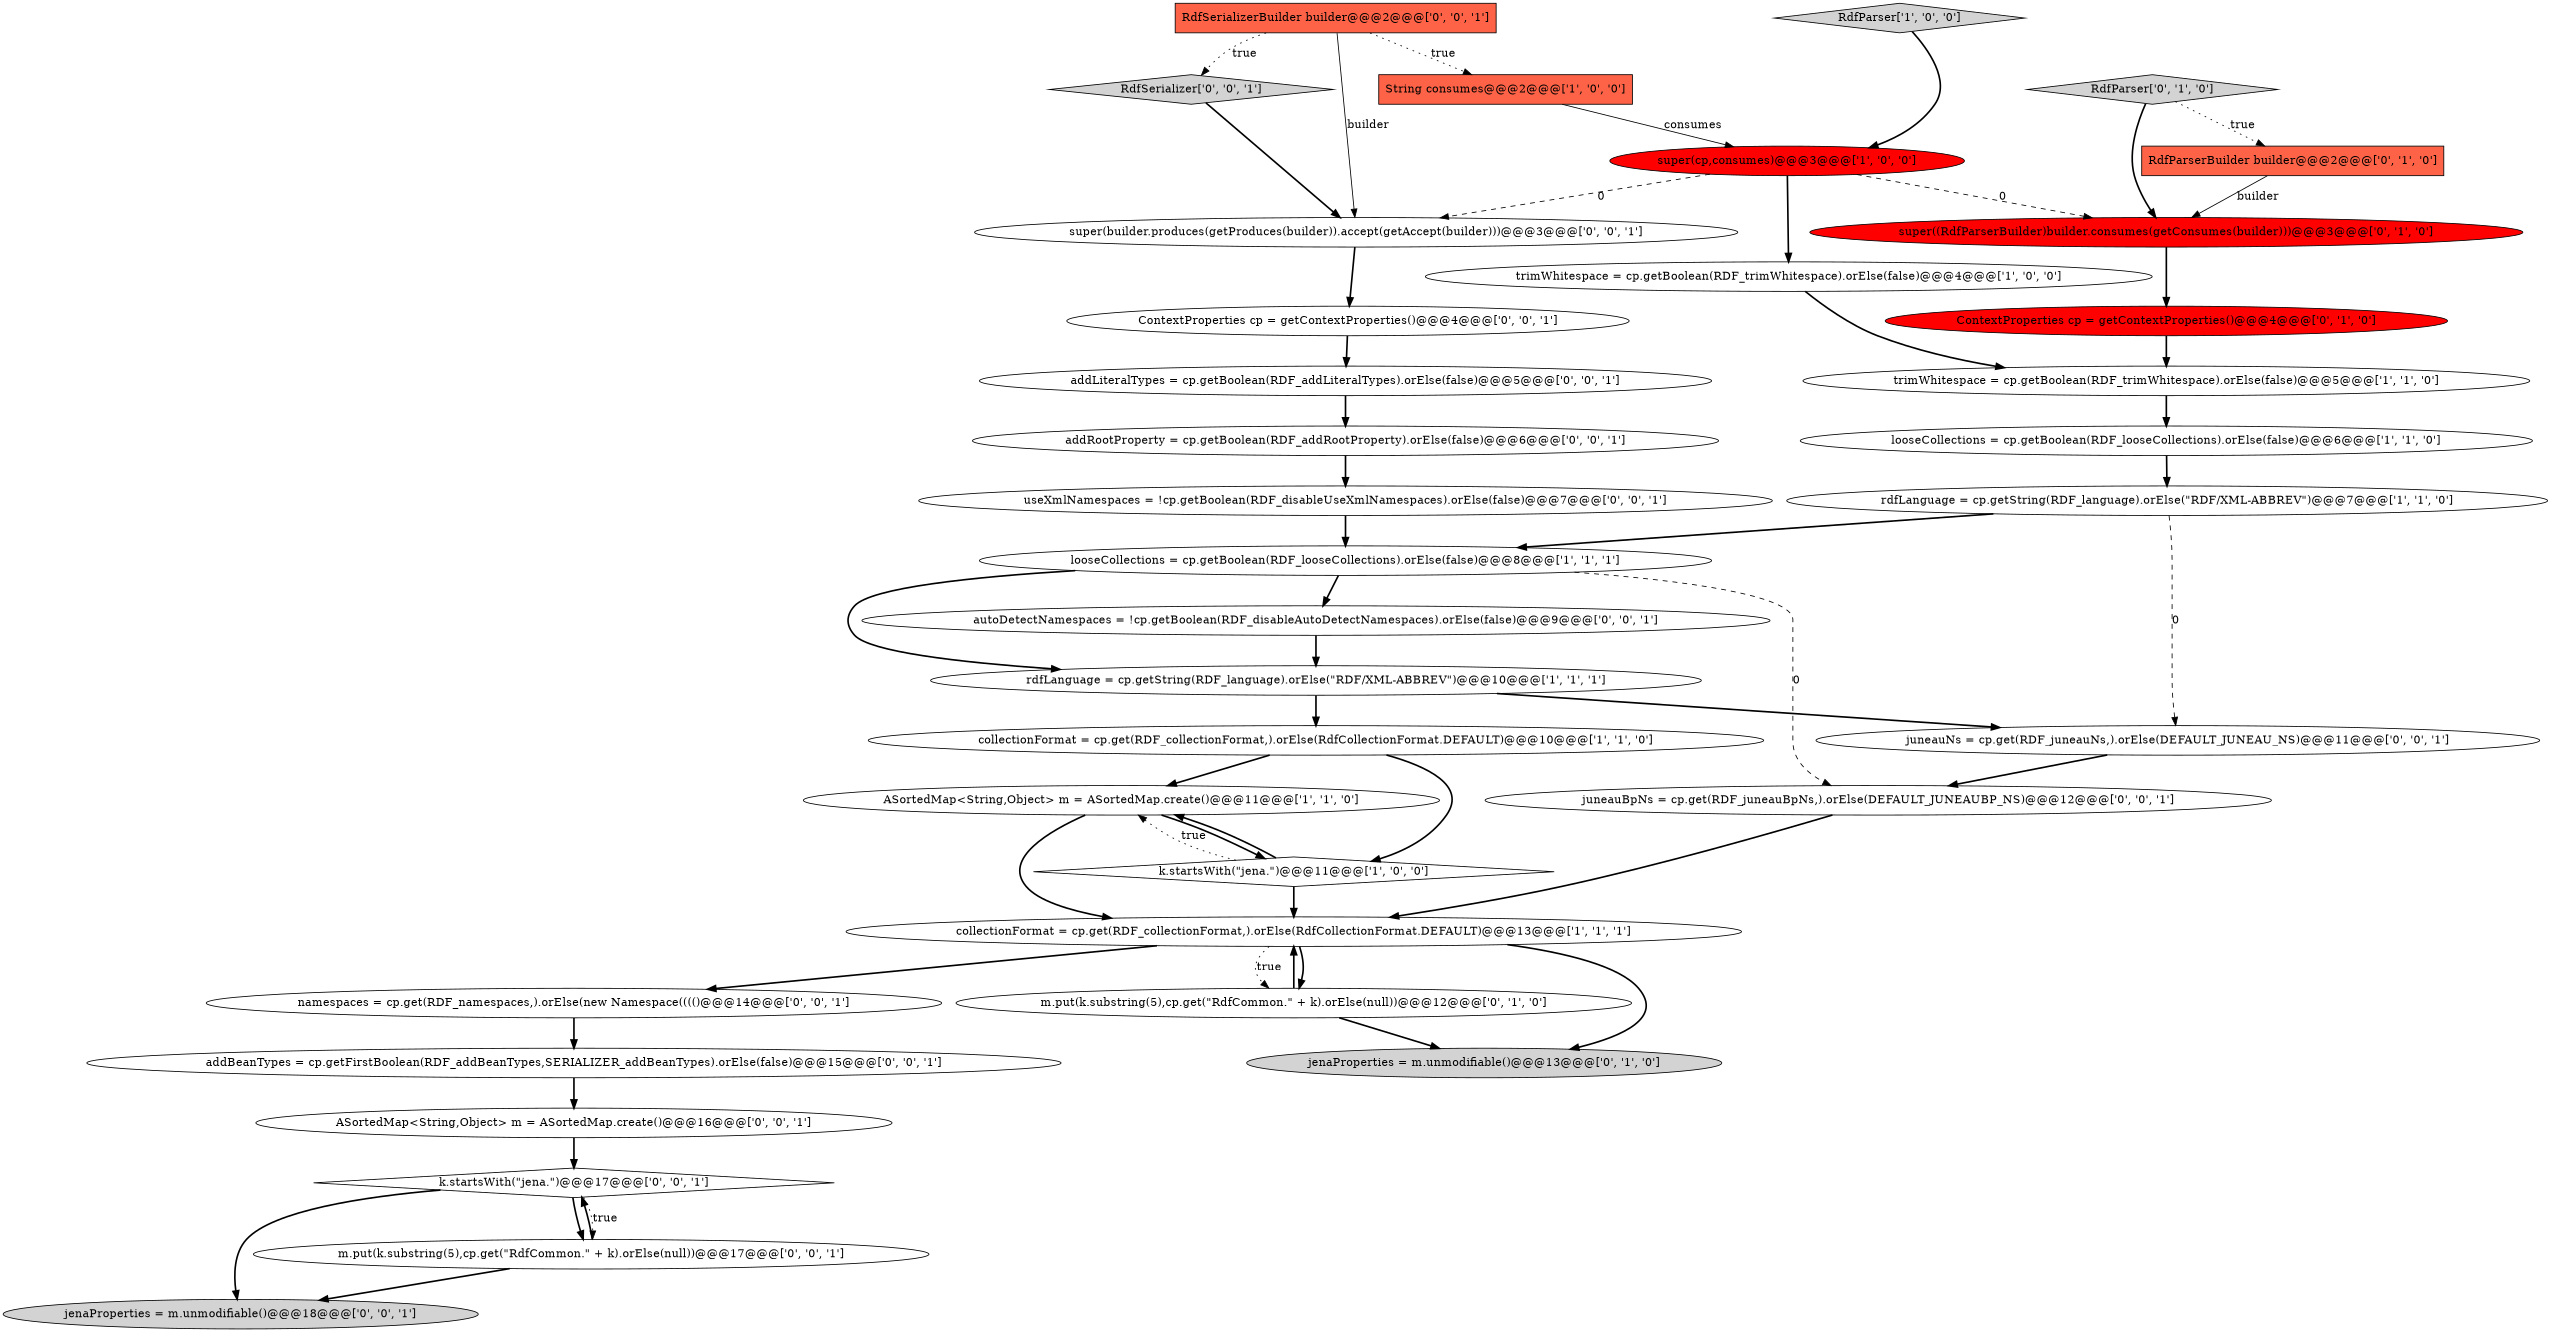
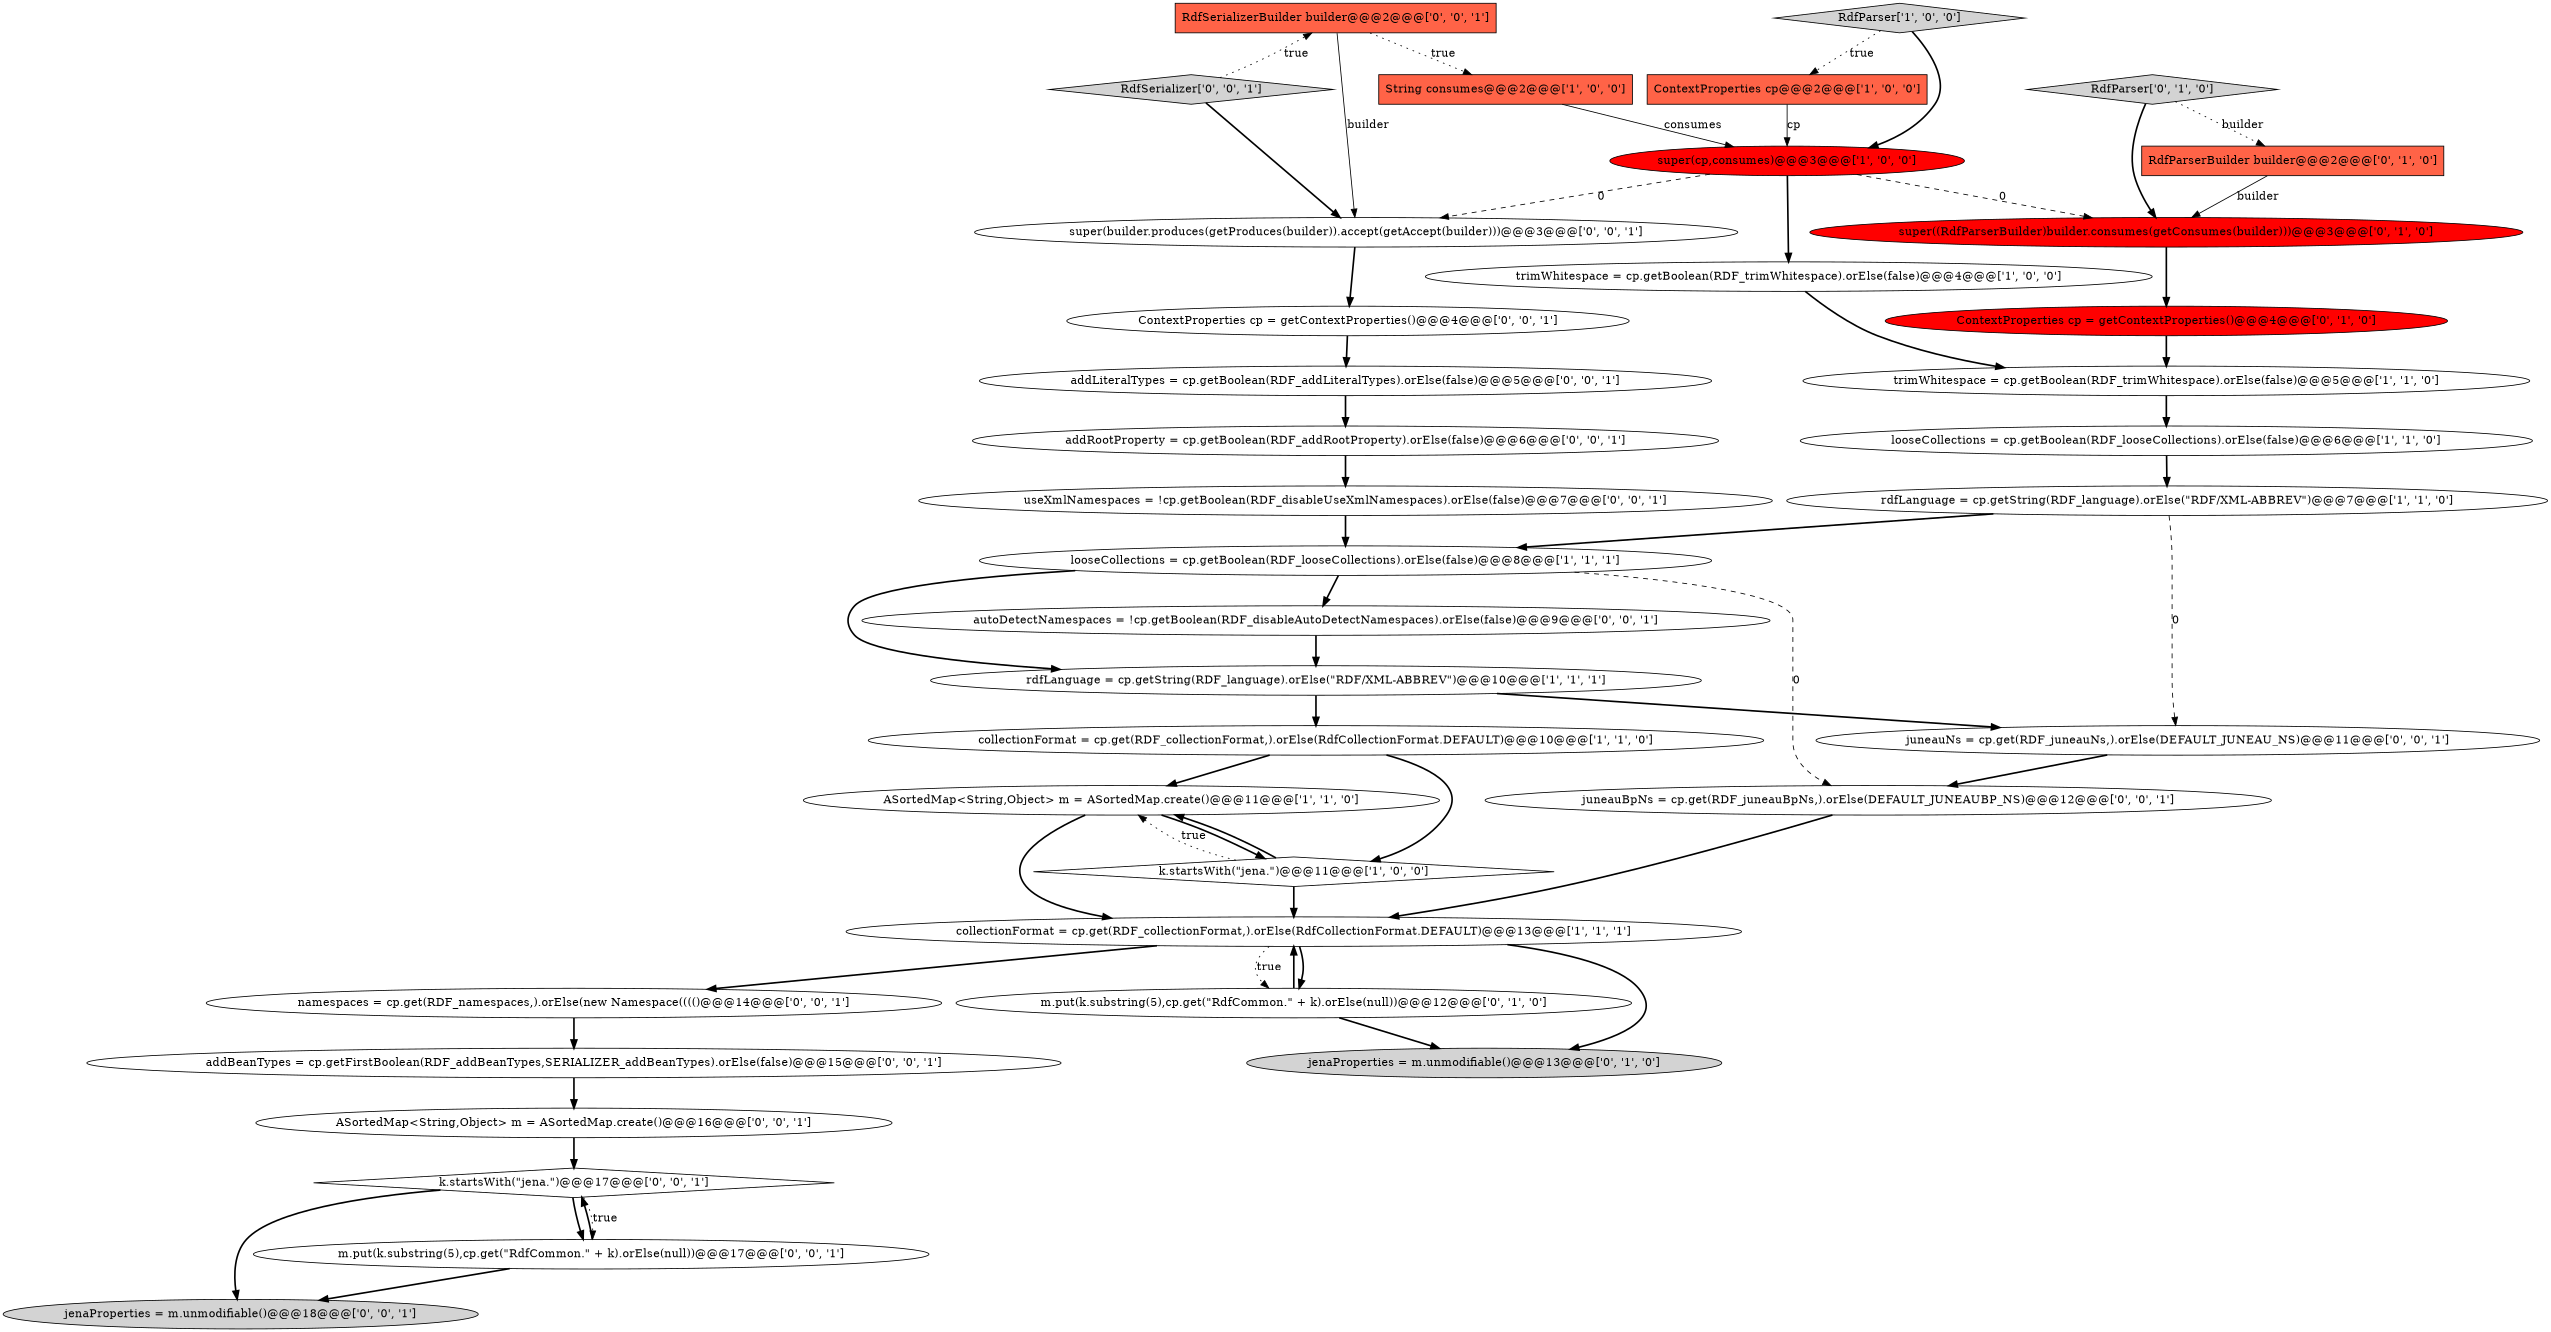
(1234, 47) -> (1263, 59)
none -> (1787, 89)
(2243, 125) -> (2243, 125)
